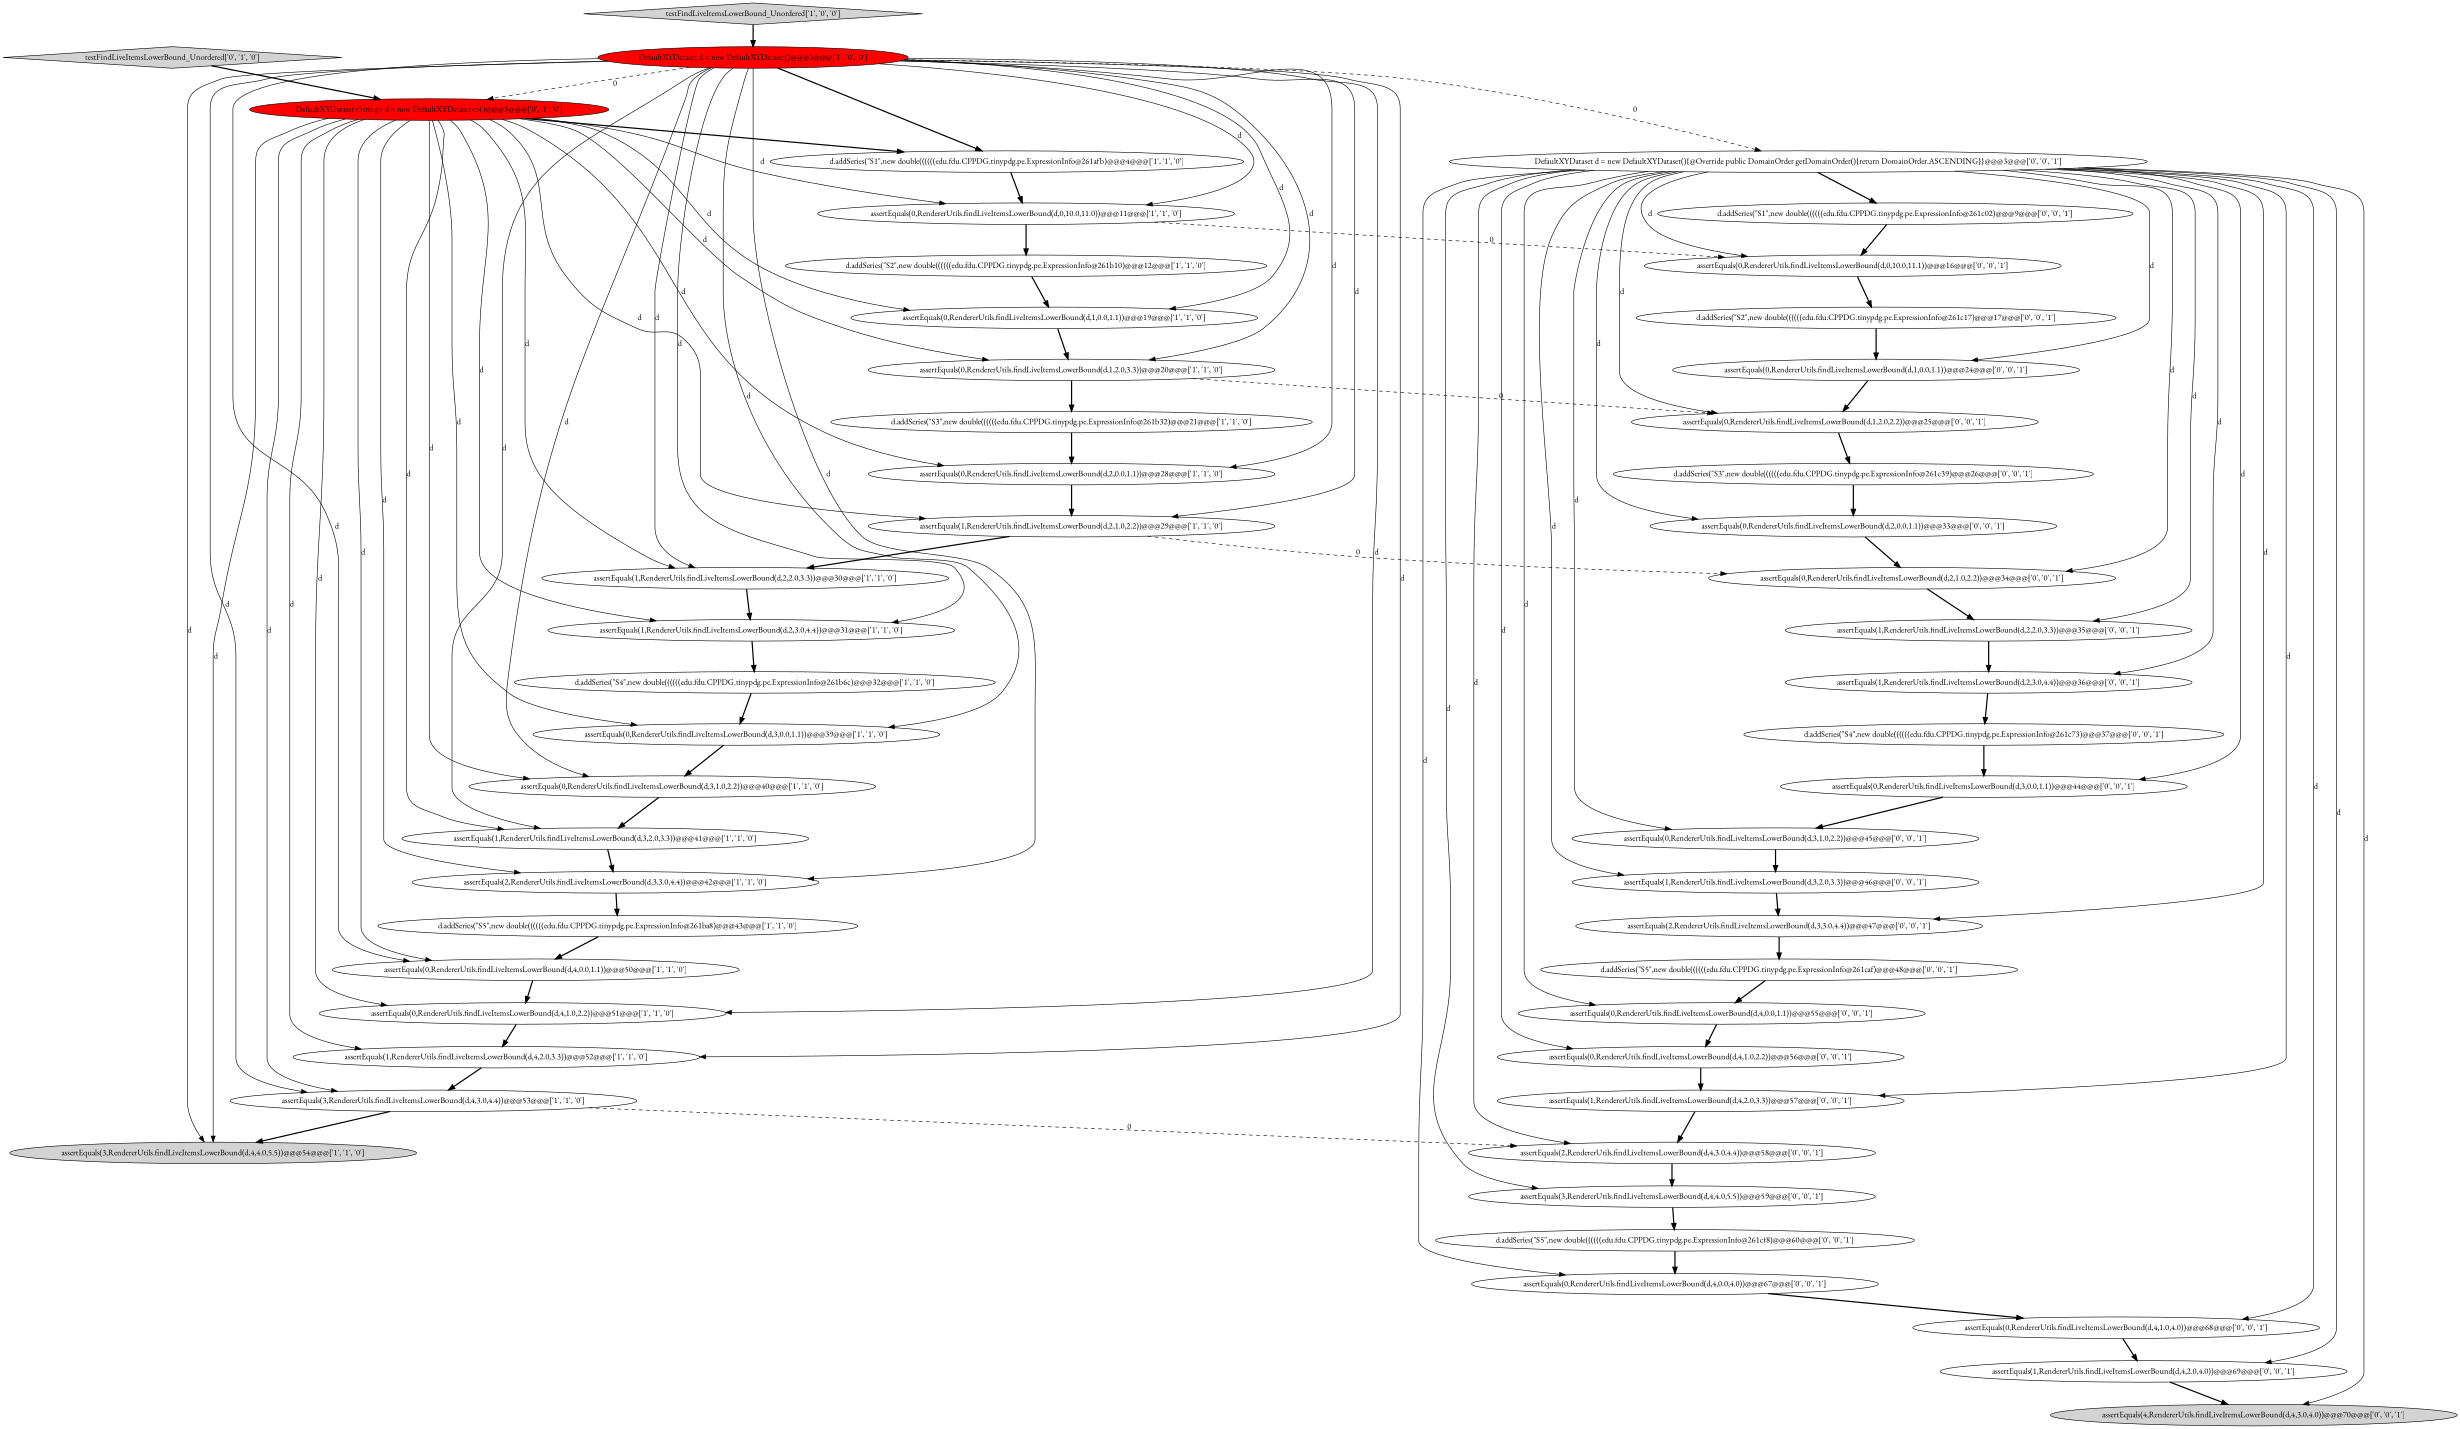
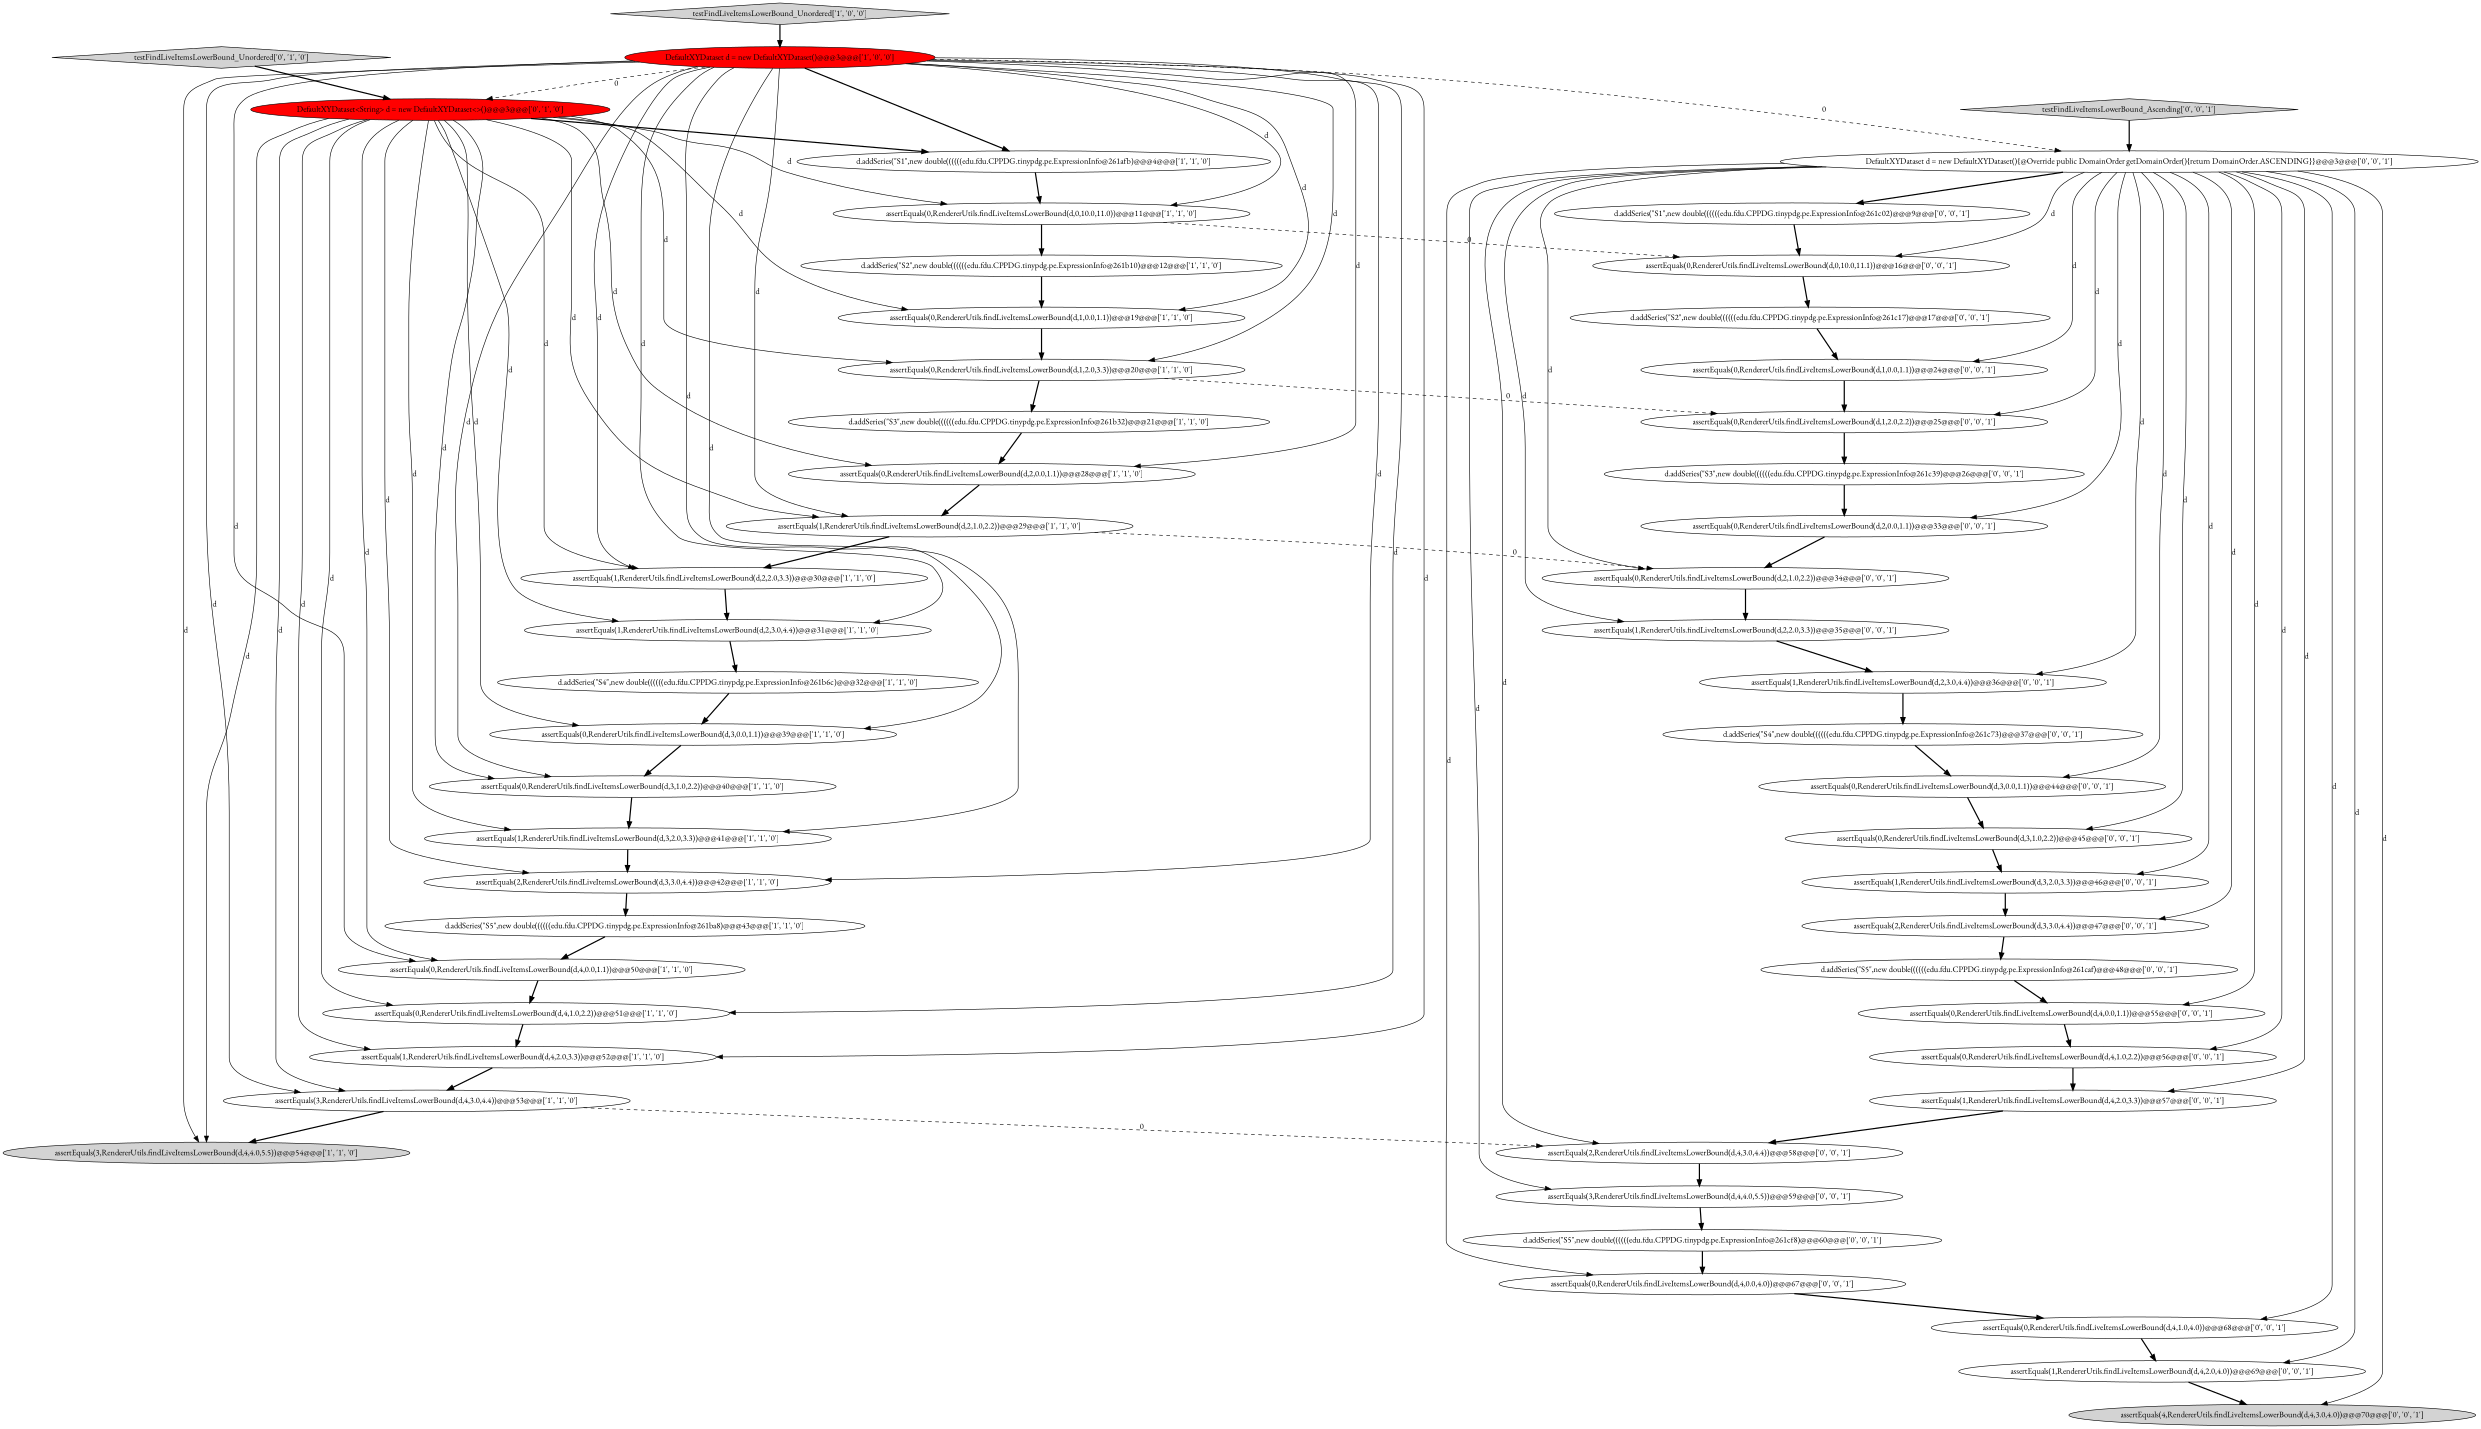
none -> (2129, 110)
